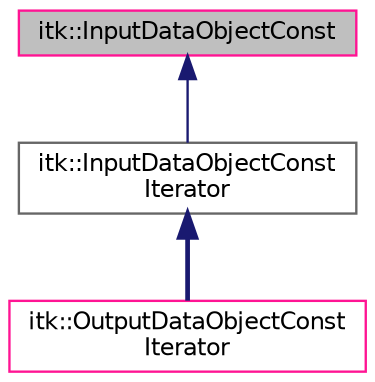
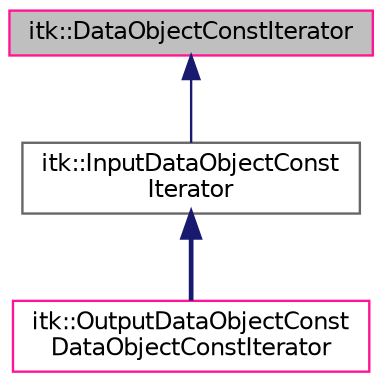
(188, 33) -> (191, 33)
(188, 336) -> (191, 336)
